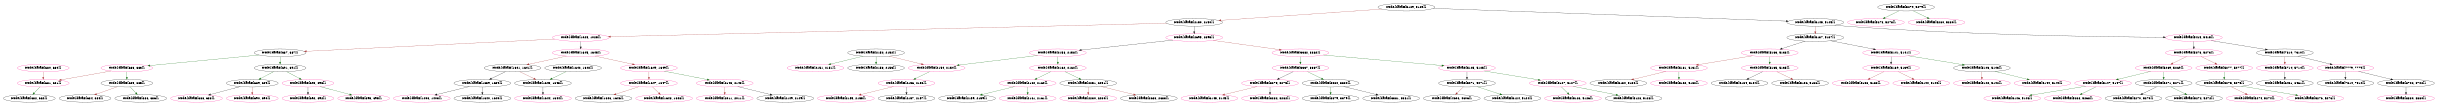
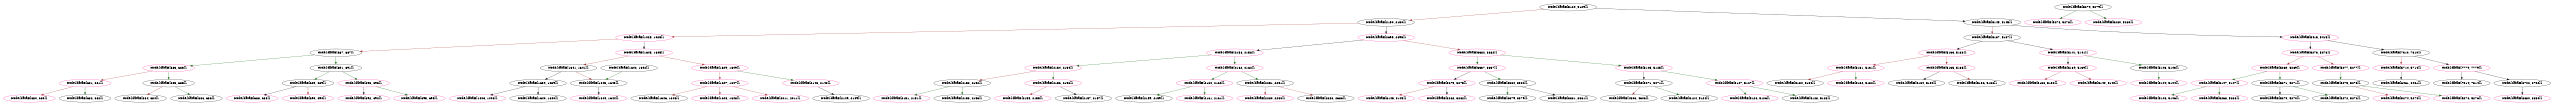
(1770, 59) -> (1947, 59)
(905, 60) -> (1009, 75)
(43, 75) -> (58, 91)
(1982, 83) -> none
(725, 90) -> (749, 91)
